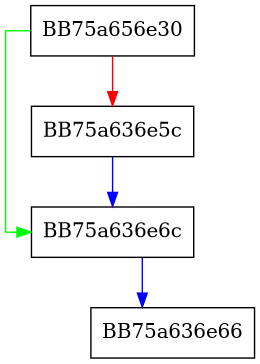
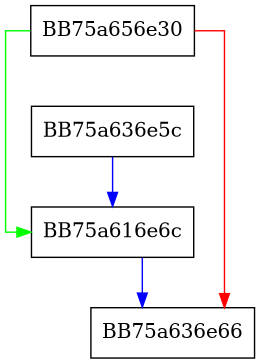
(113, 74) -> (224, 147)
(113, 232) -> (113, 232)
